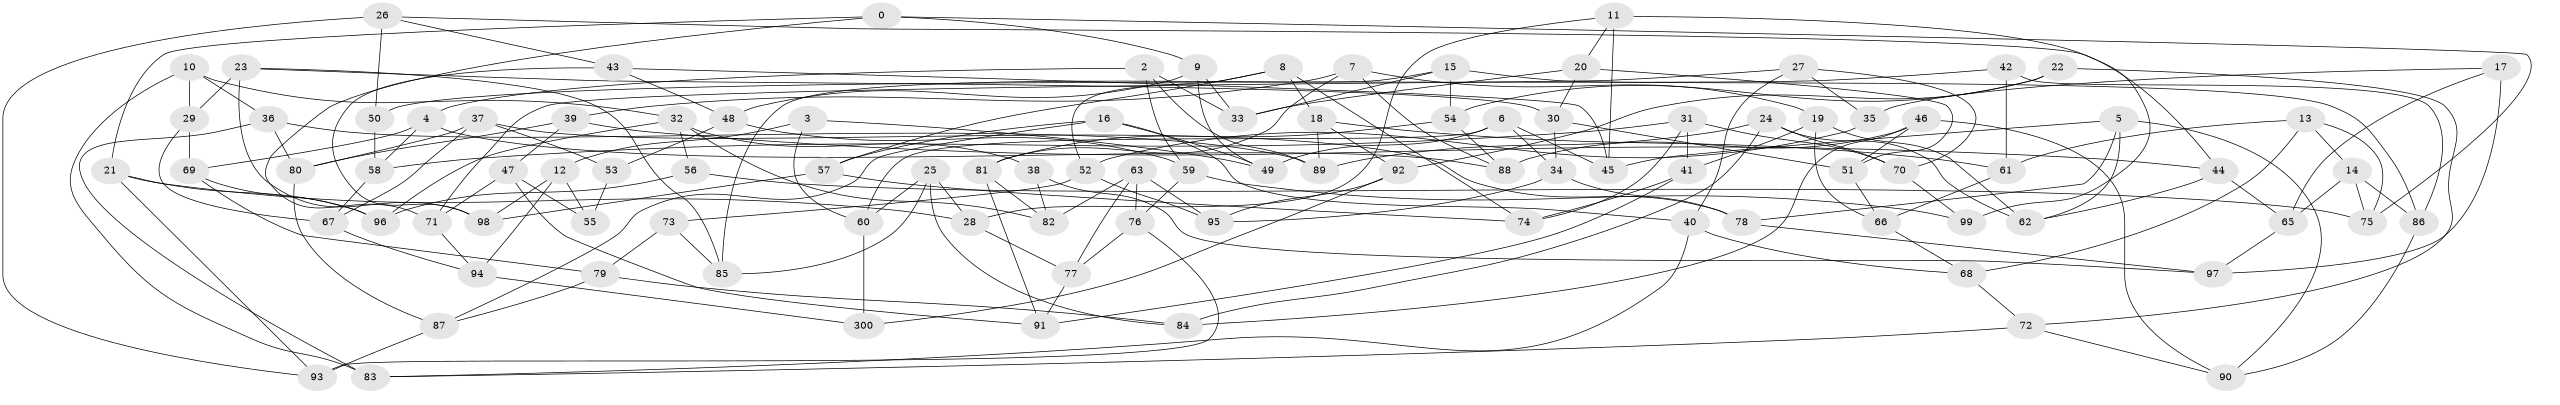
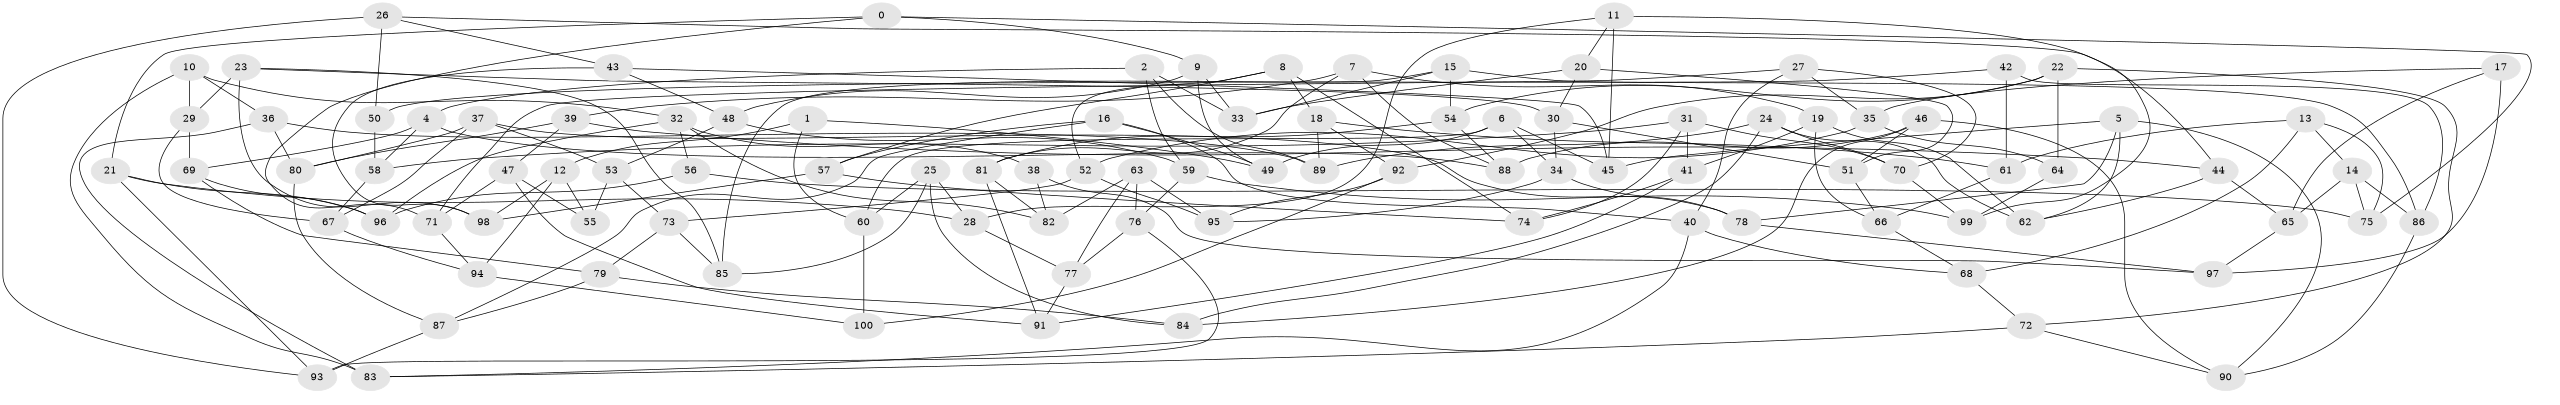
(808, 119) -> (808, 119)
none -> (2058, 171)
none -> (637, 194)
(864, 326) -> (864, 326)
